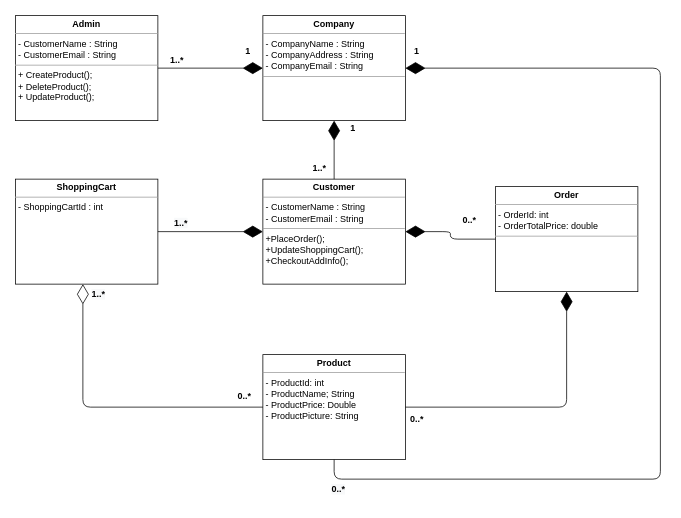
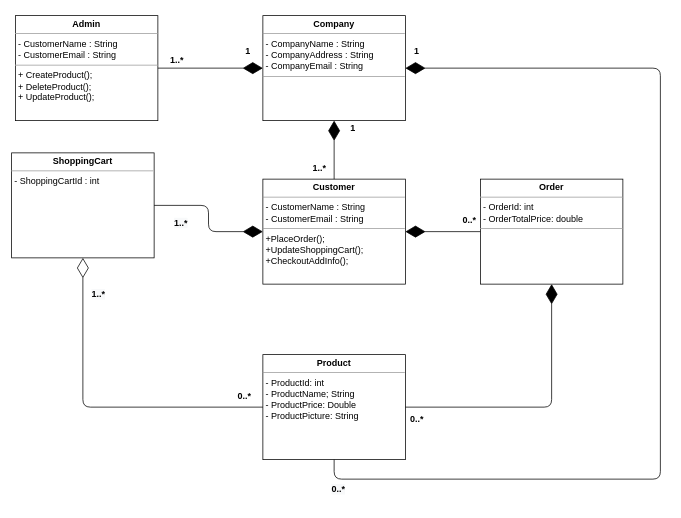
(87, 231) -> (83, 205)
(567, 239) -> (552, 231)
